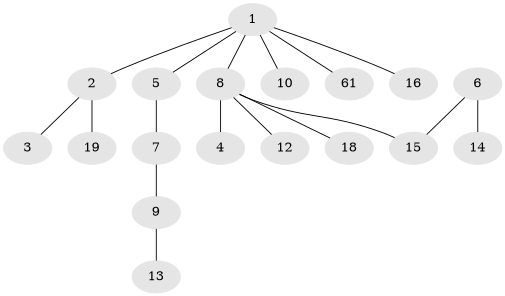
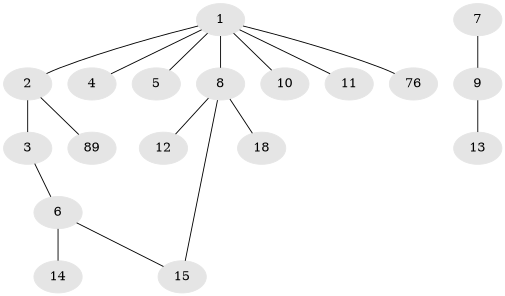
(349, 84) -> (349, 84)
(413, 84) -> (413, 84)
(156, 116) -> none
(221, 116) -> (156, 52)
(92, 148) -> (92, 148)
none -> (43, 180)
